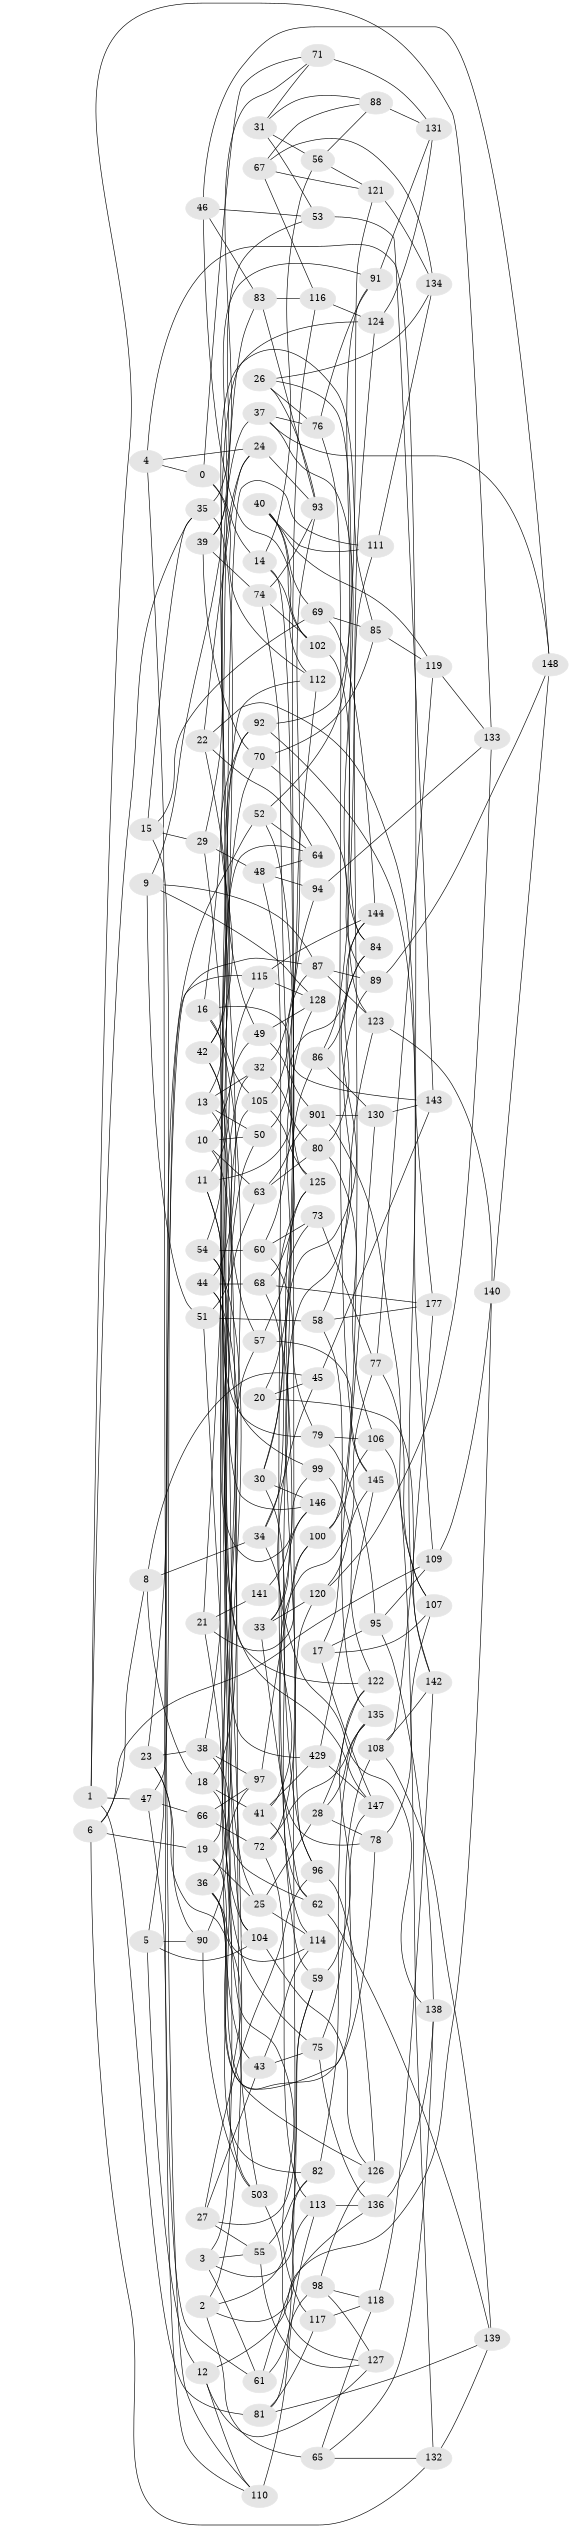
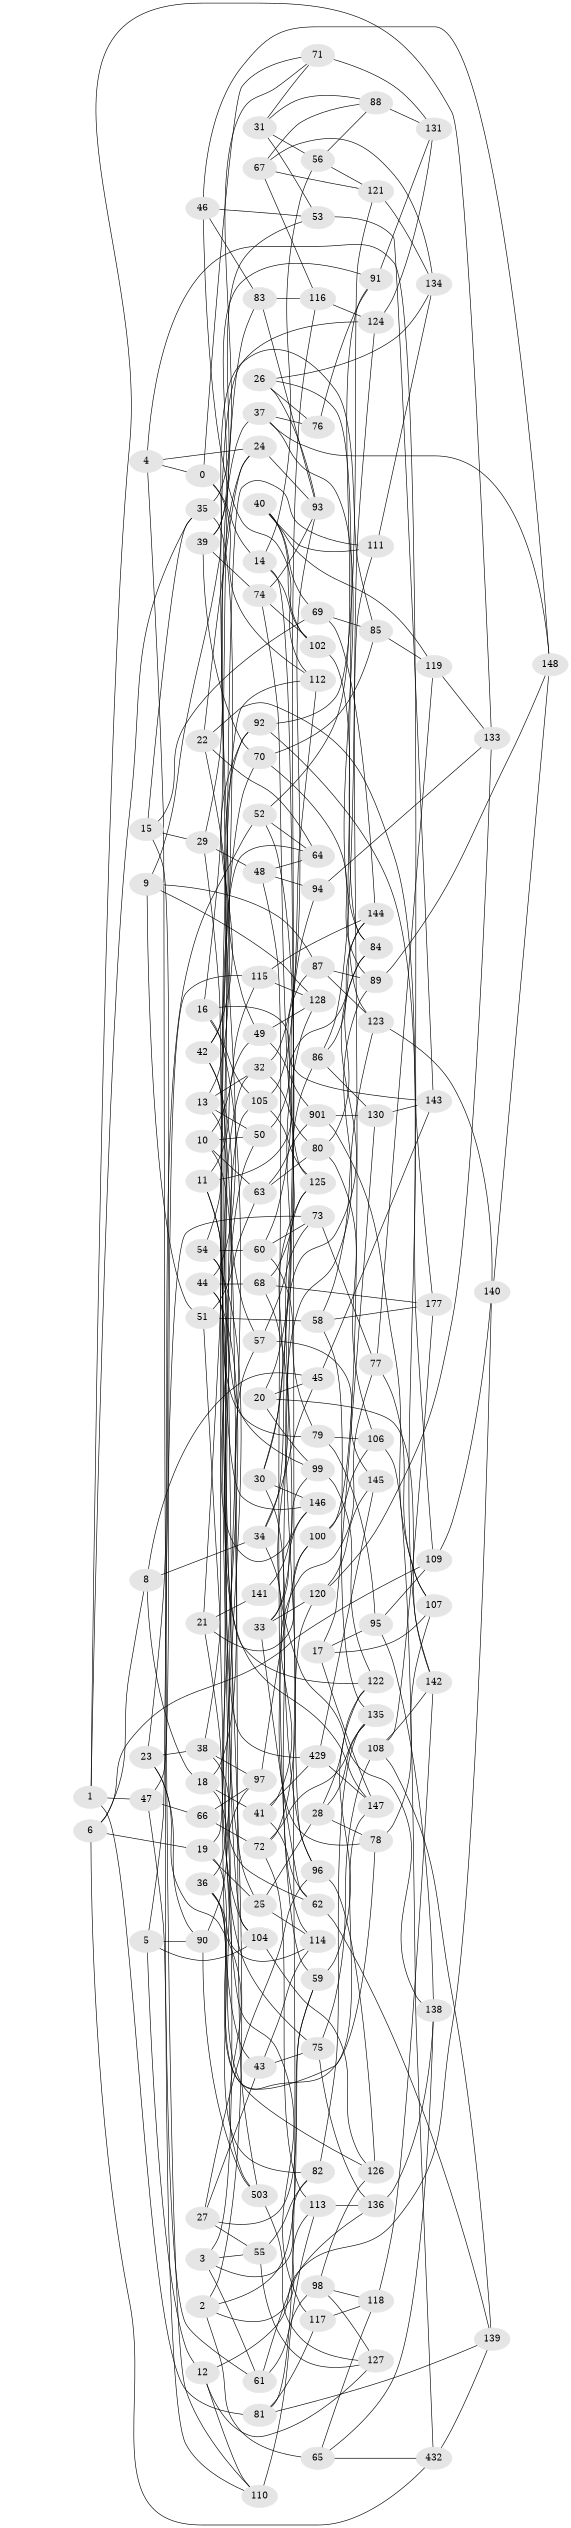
(340, 955) -> none
(167, 1398) -> (173, 1339)
none -> (286, 1436)
(434, 2458) -> (434, 2458)
